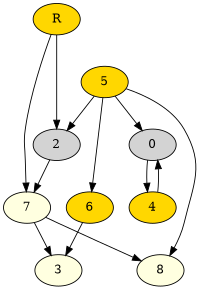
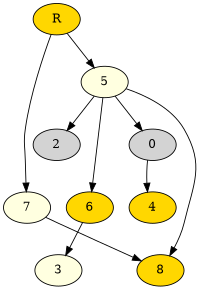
(57, 78) -> (78, 47)
(105, 82) -> (105, 82)
(44, 172) -> none
(158, 180) -> none
(41, 235) -> none
(160, 270) -> (160, 270)
